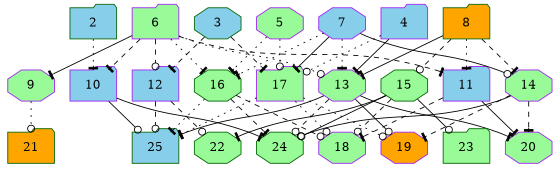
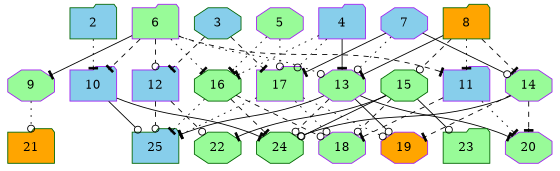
(292, 48) -> (291, 49)
(342, 48) -> (376, 52)
(497, 116) -> (497, 116)
